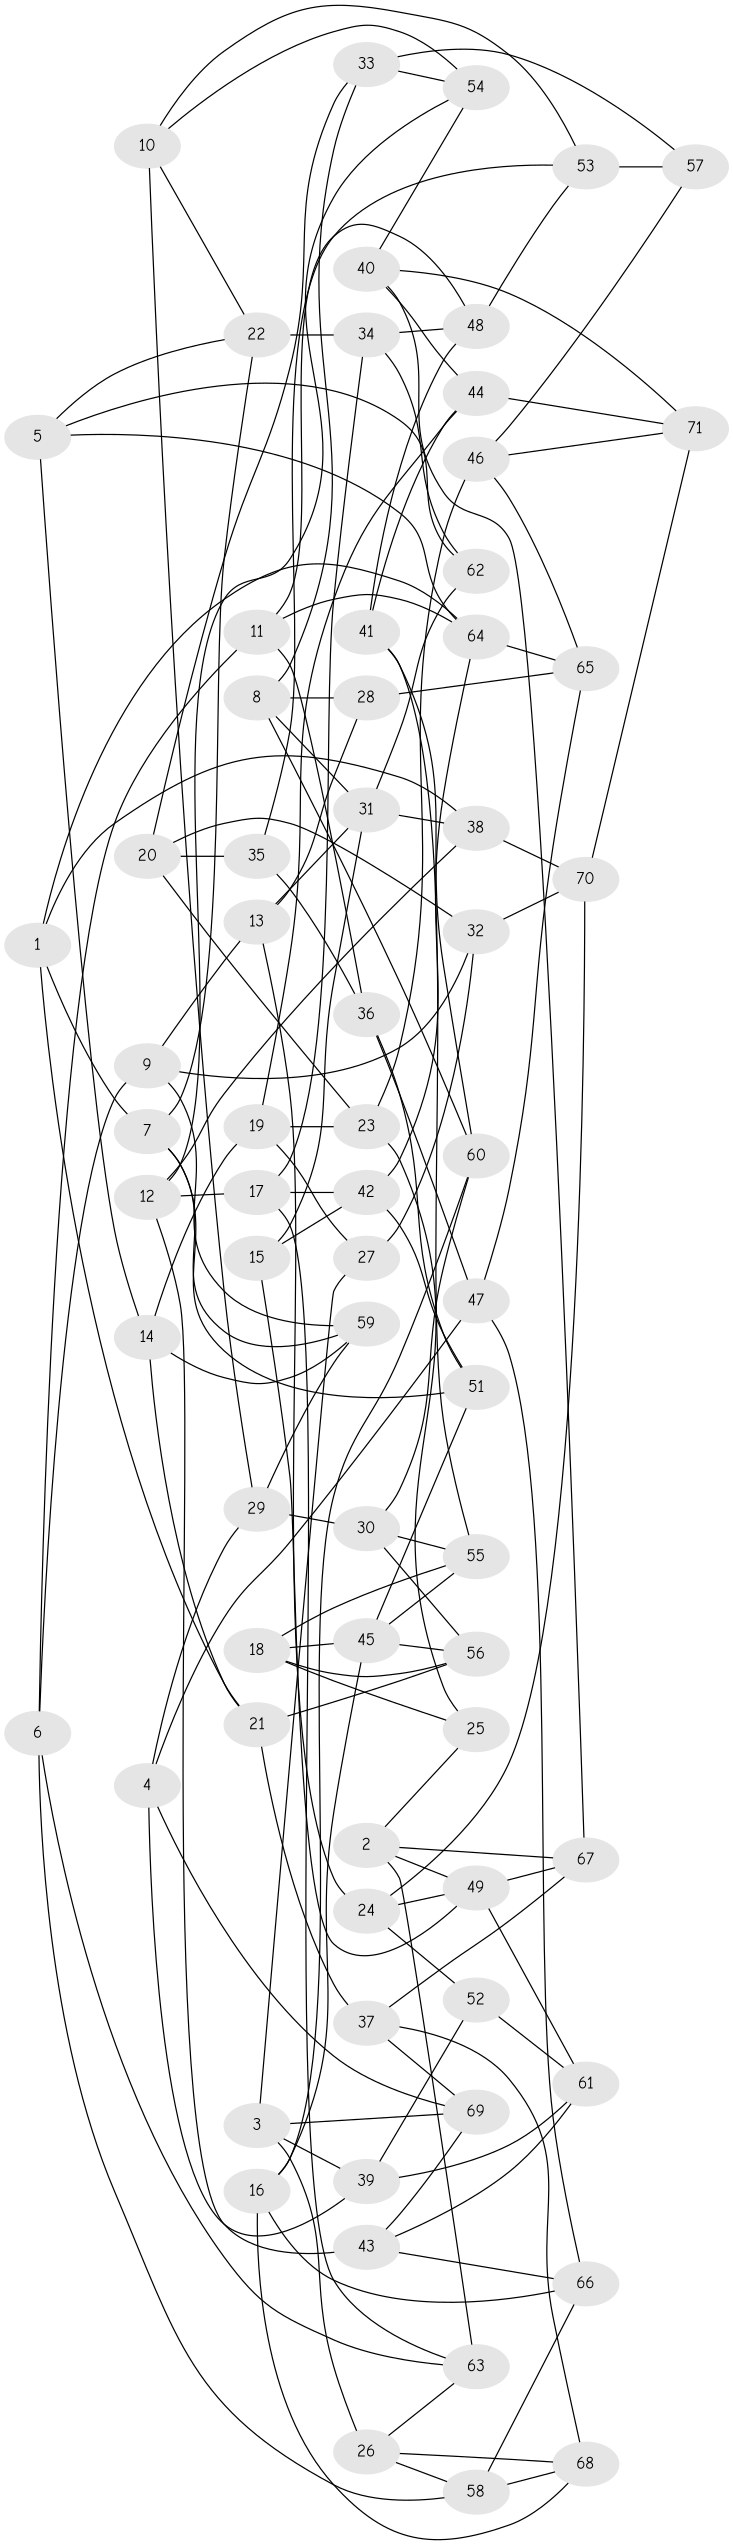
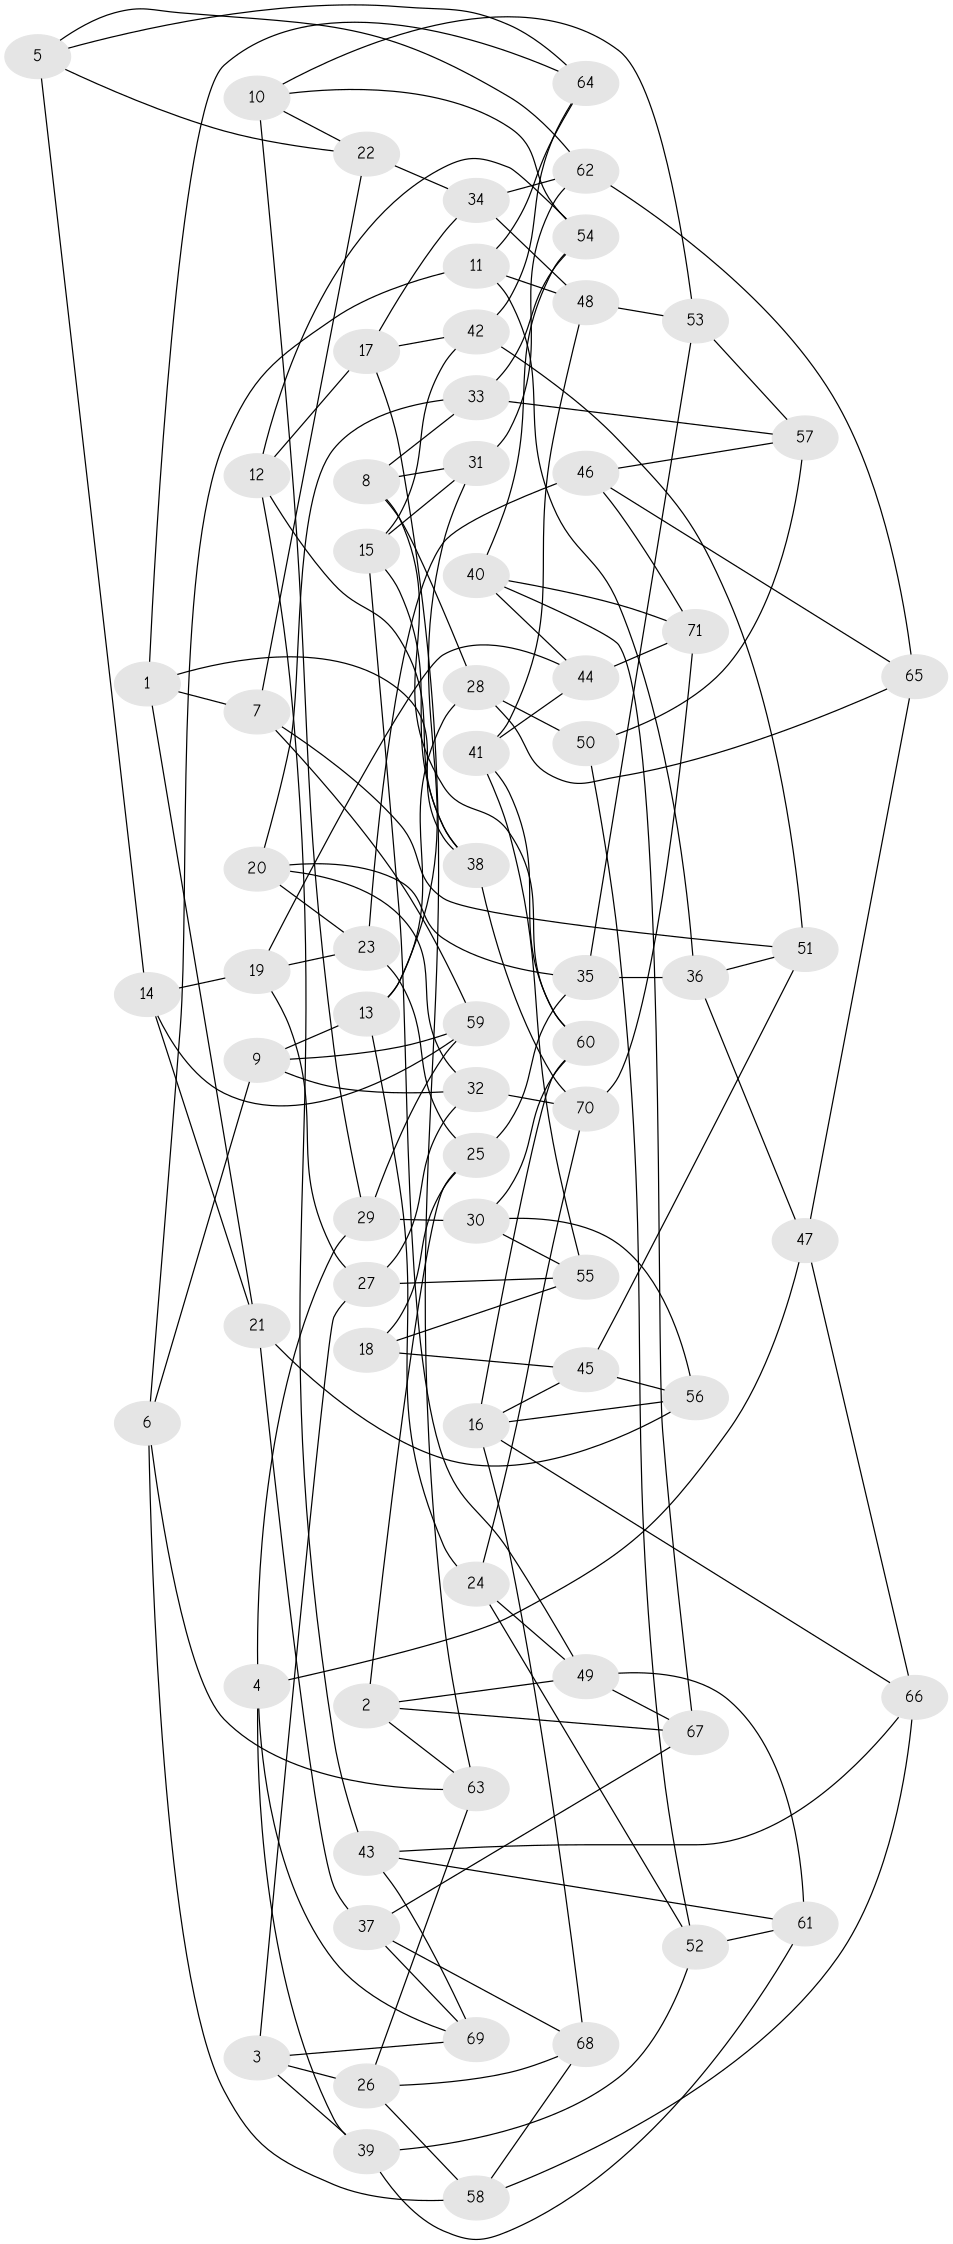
(534, 654) -> (822, 381)
none -> (586, 744)
(414, 818) -> (421, 709)
none -> (531, 1066)
(413, 1605) -> (476, 1281)
(366, 1677) -> (586, 1412)
